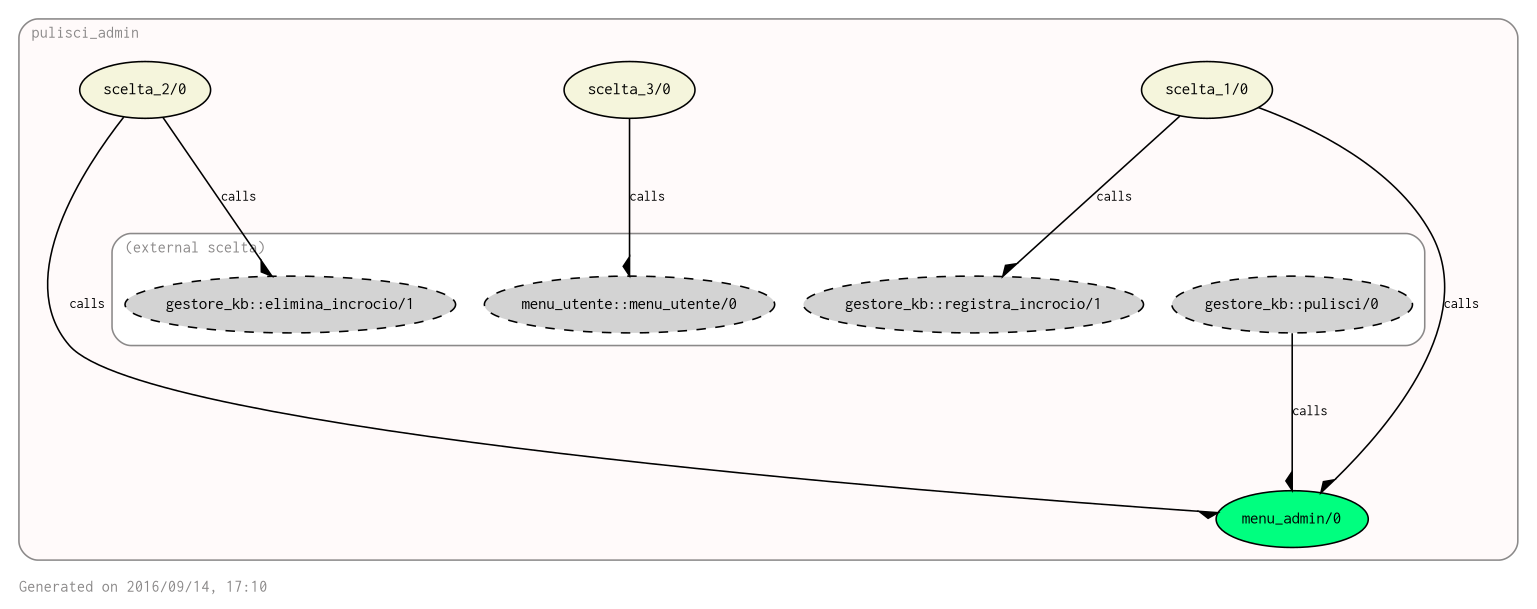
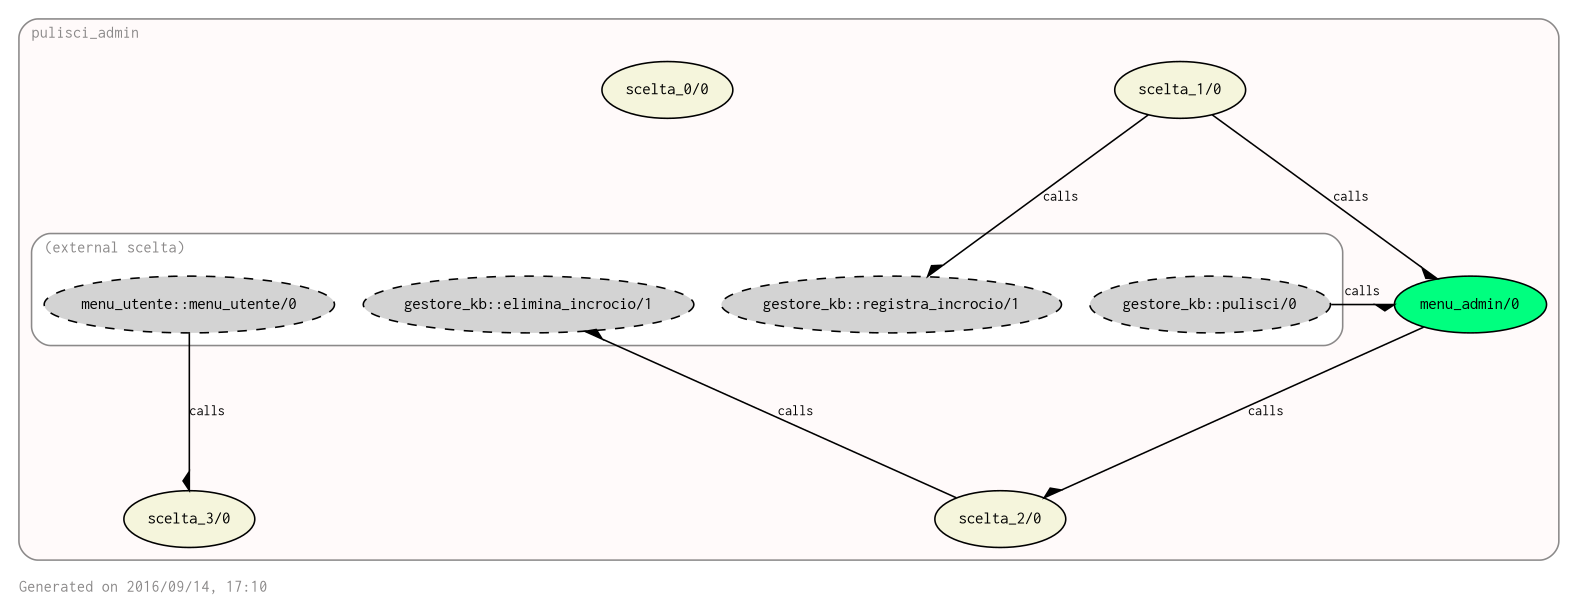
none -> (667, 90)
(630, 188) -> (189, 402)
(502, 446) -> (1243, 409)
